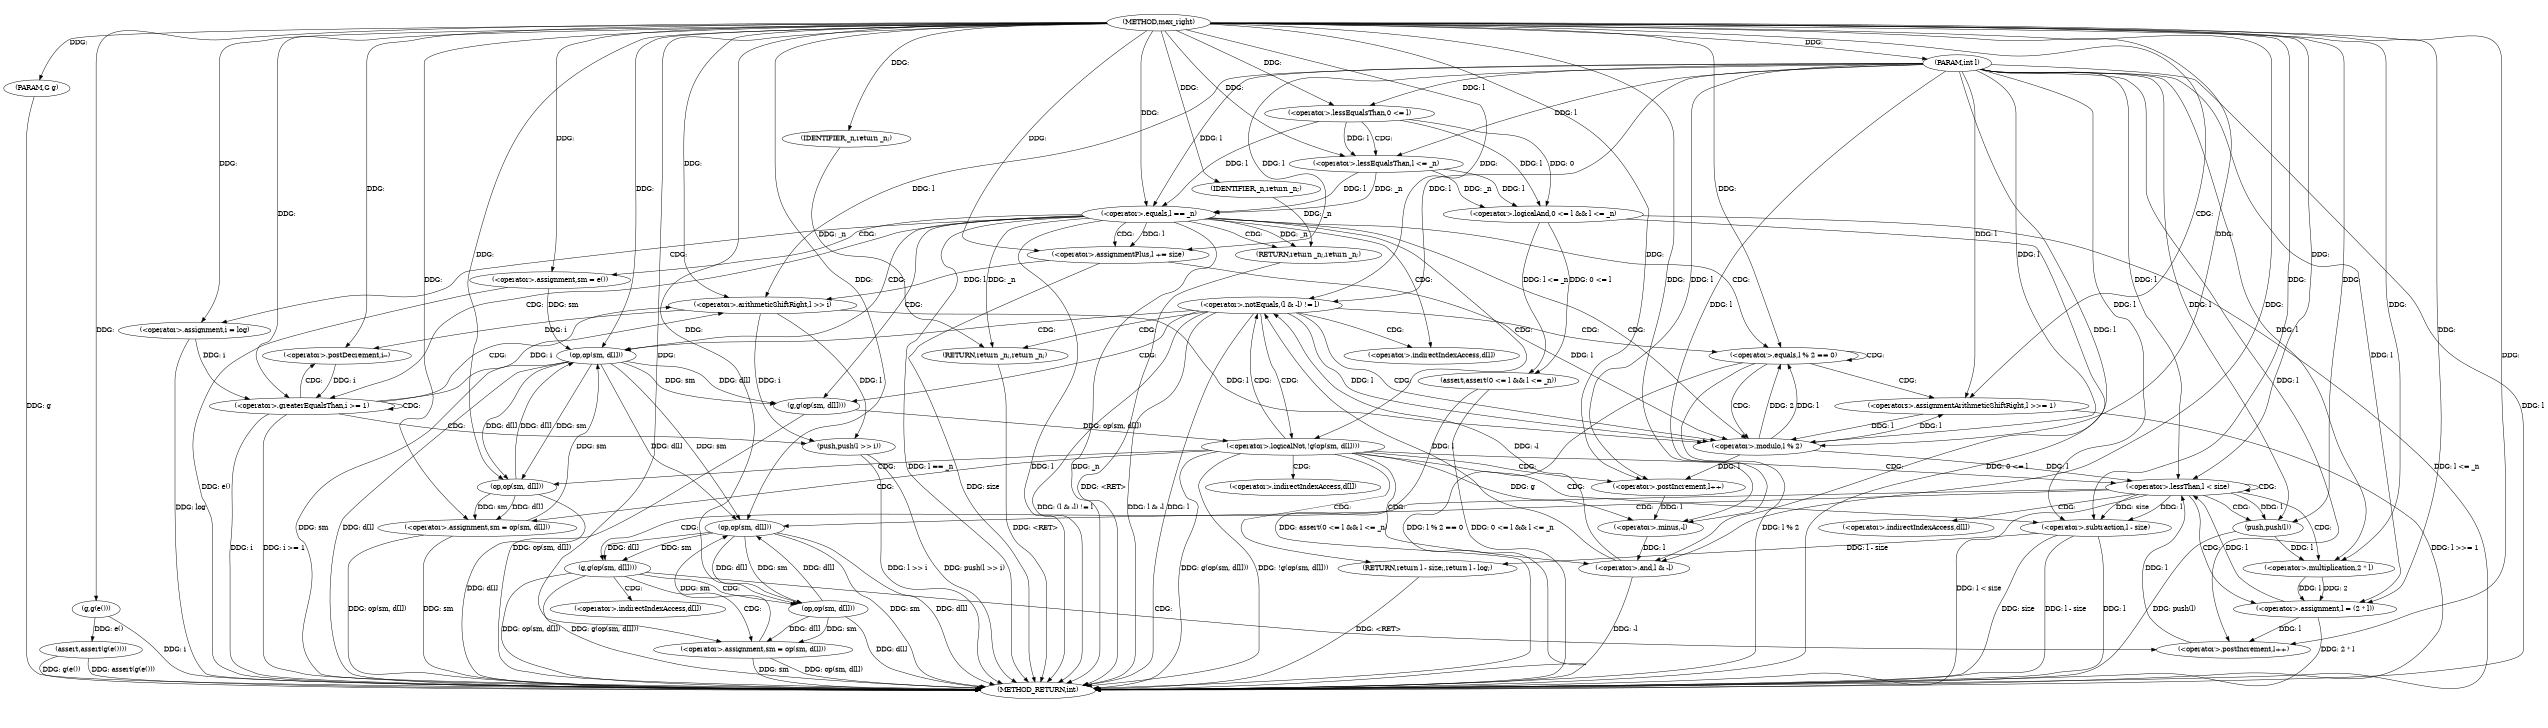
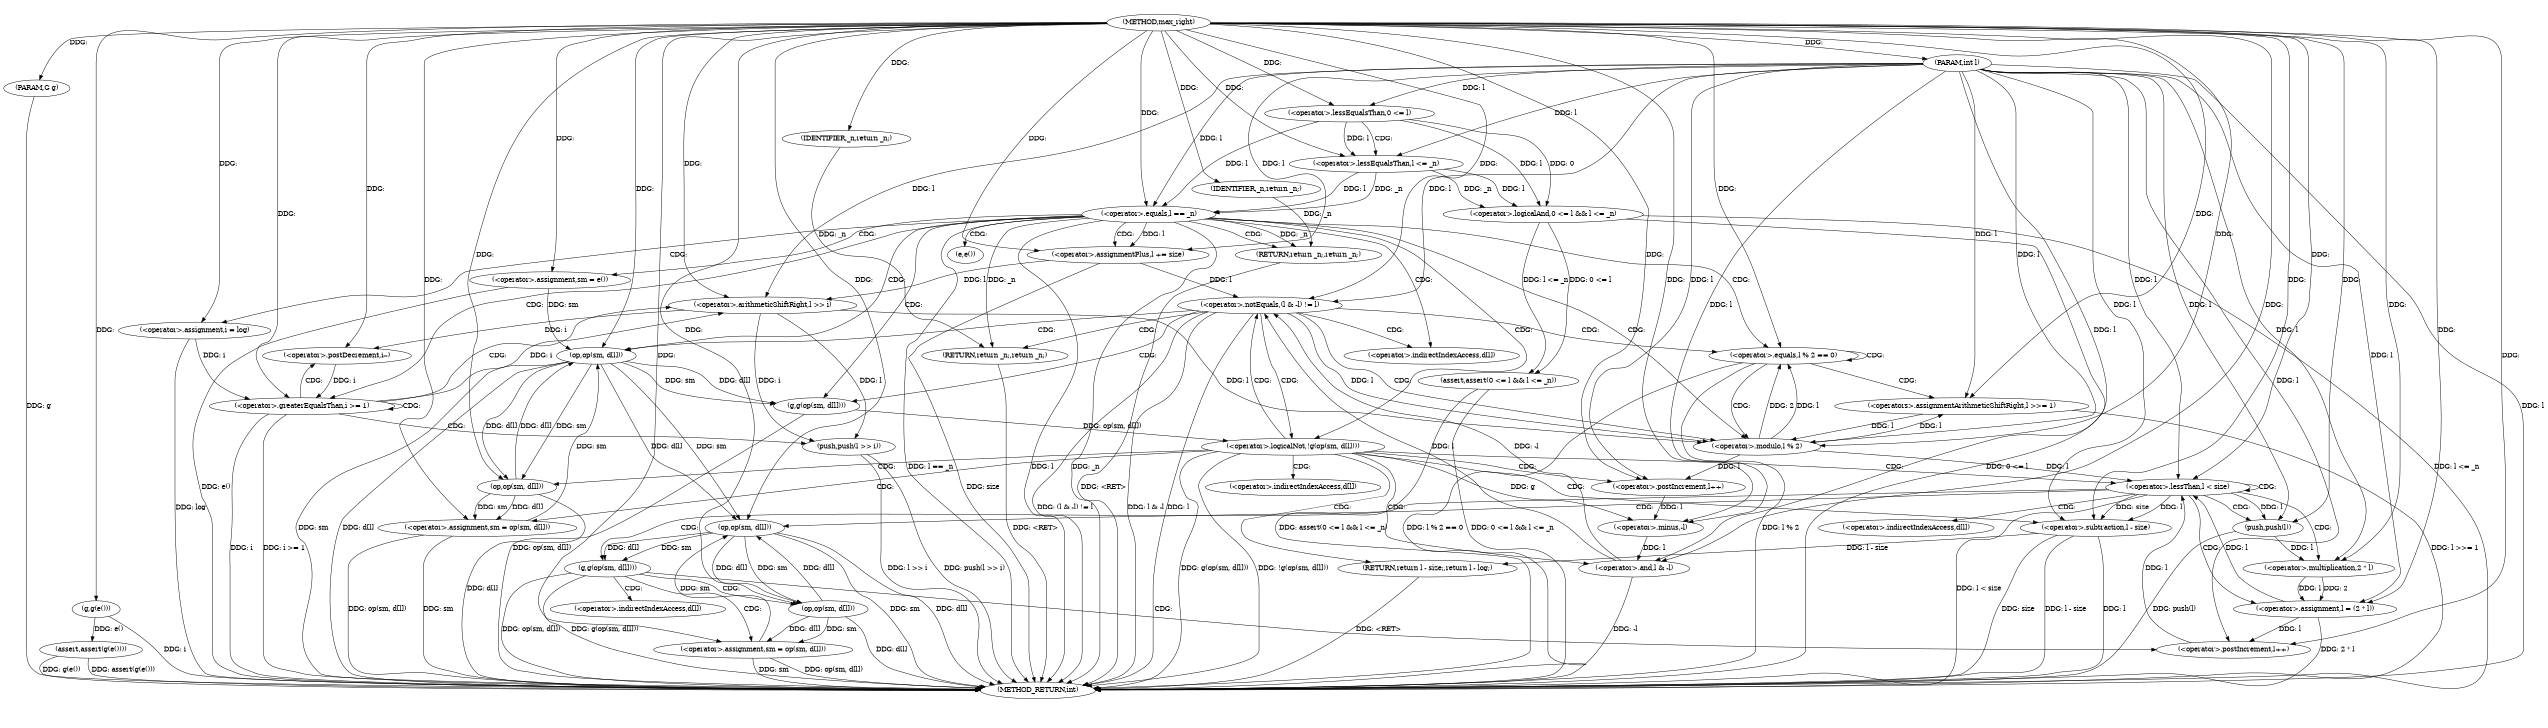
(2206, 214) -> (2206, 214)
none -> (966, 255)
(1459, 307) -> (1189, 280)
